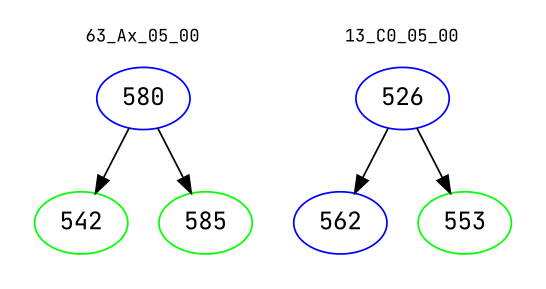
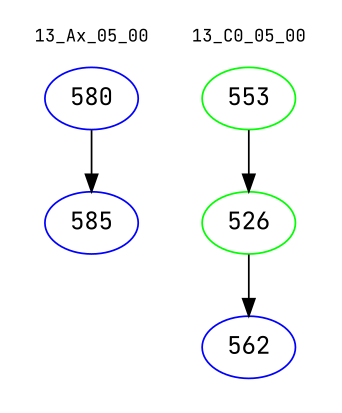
(143, 37) -> (92, 37)
(403, 98) -> (249, 223)
(430, 153) -> (249, 152)
(81, 223) -> none
(206, 223) -> (92, 223)
